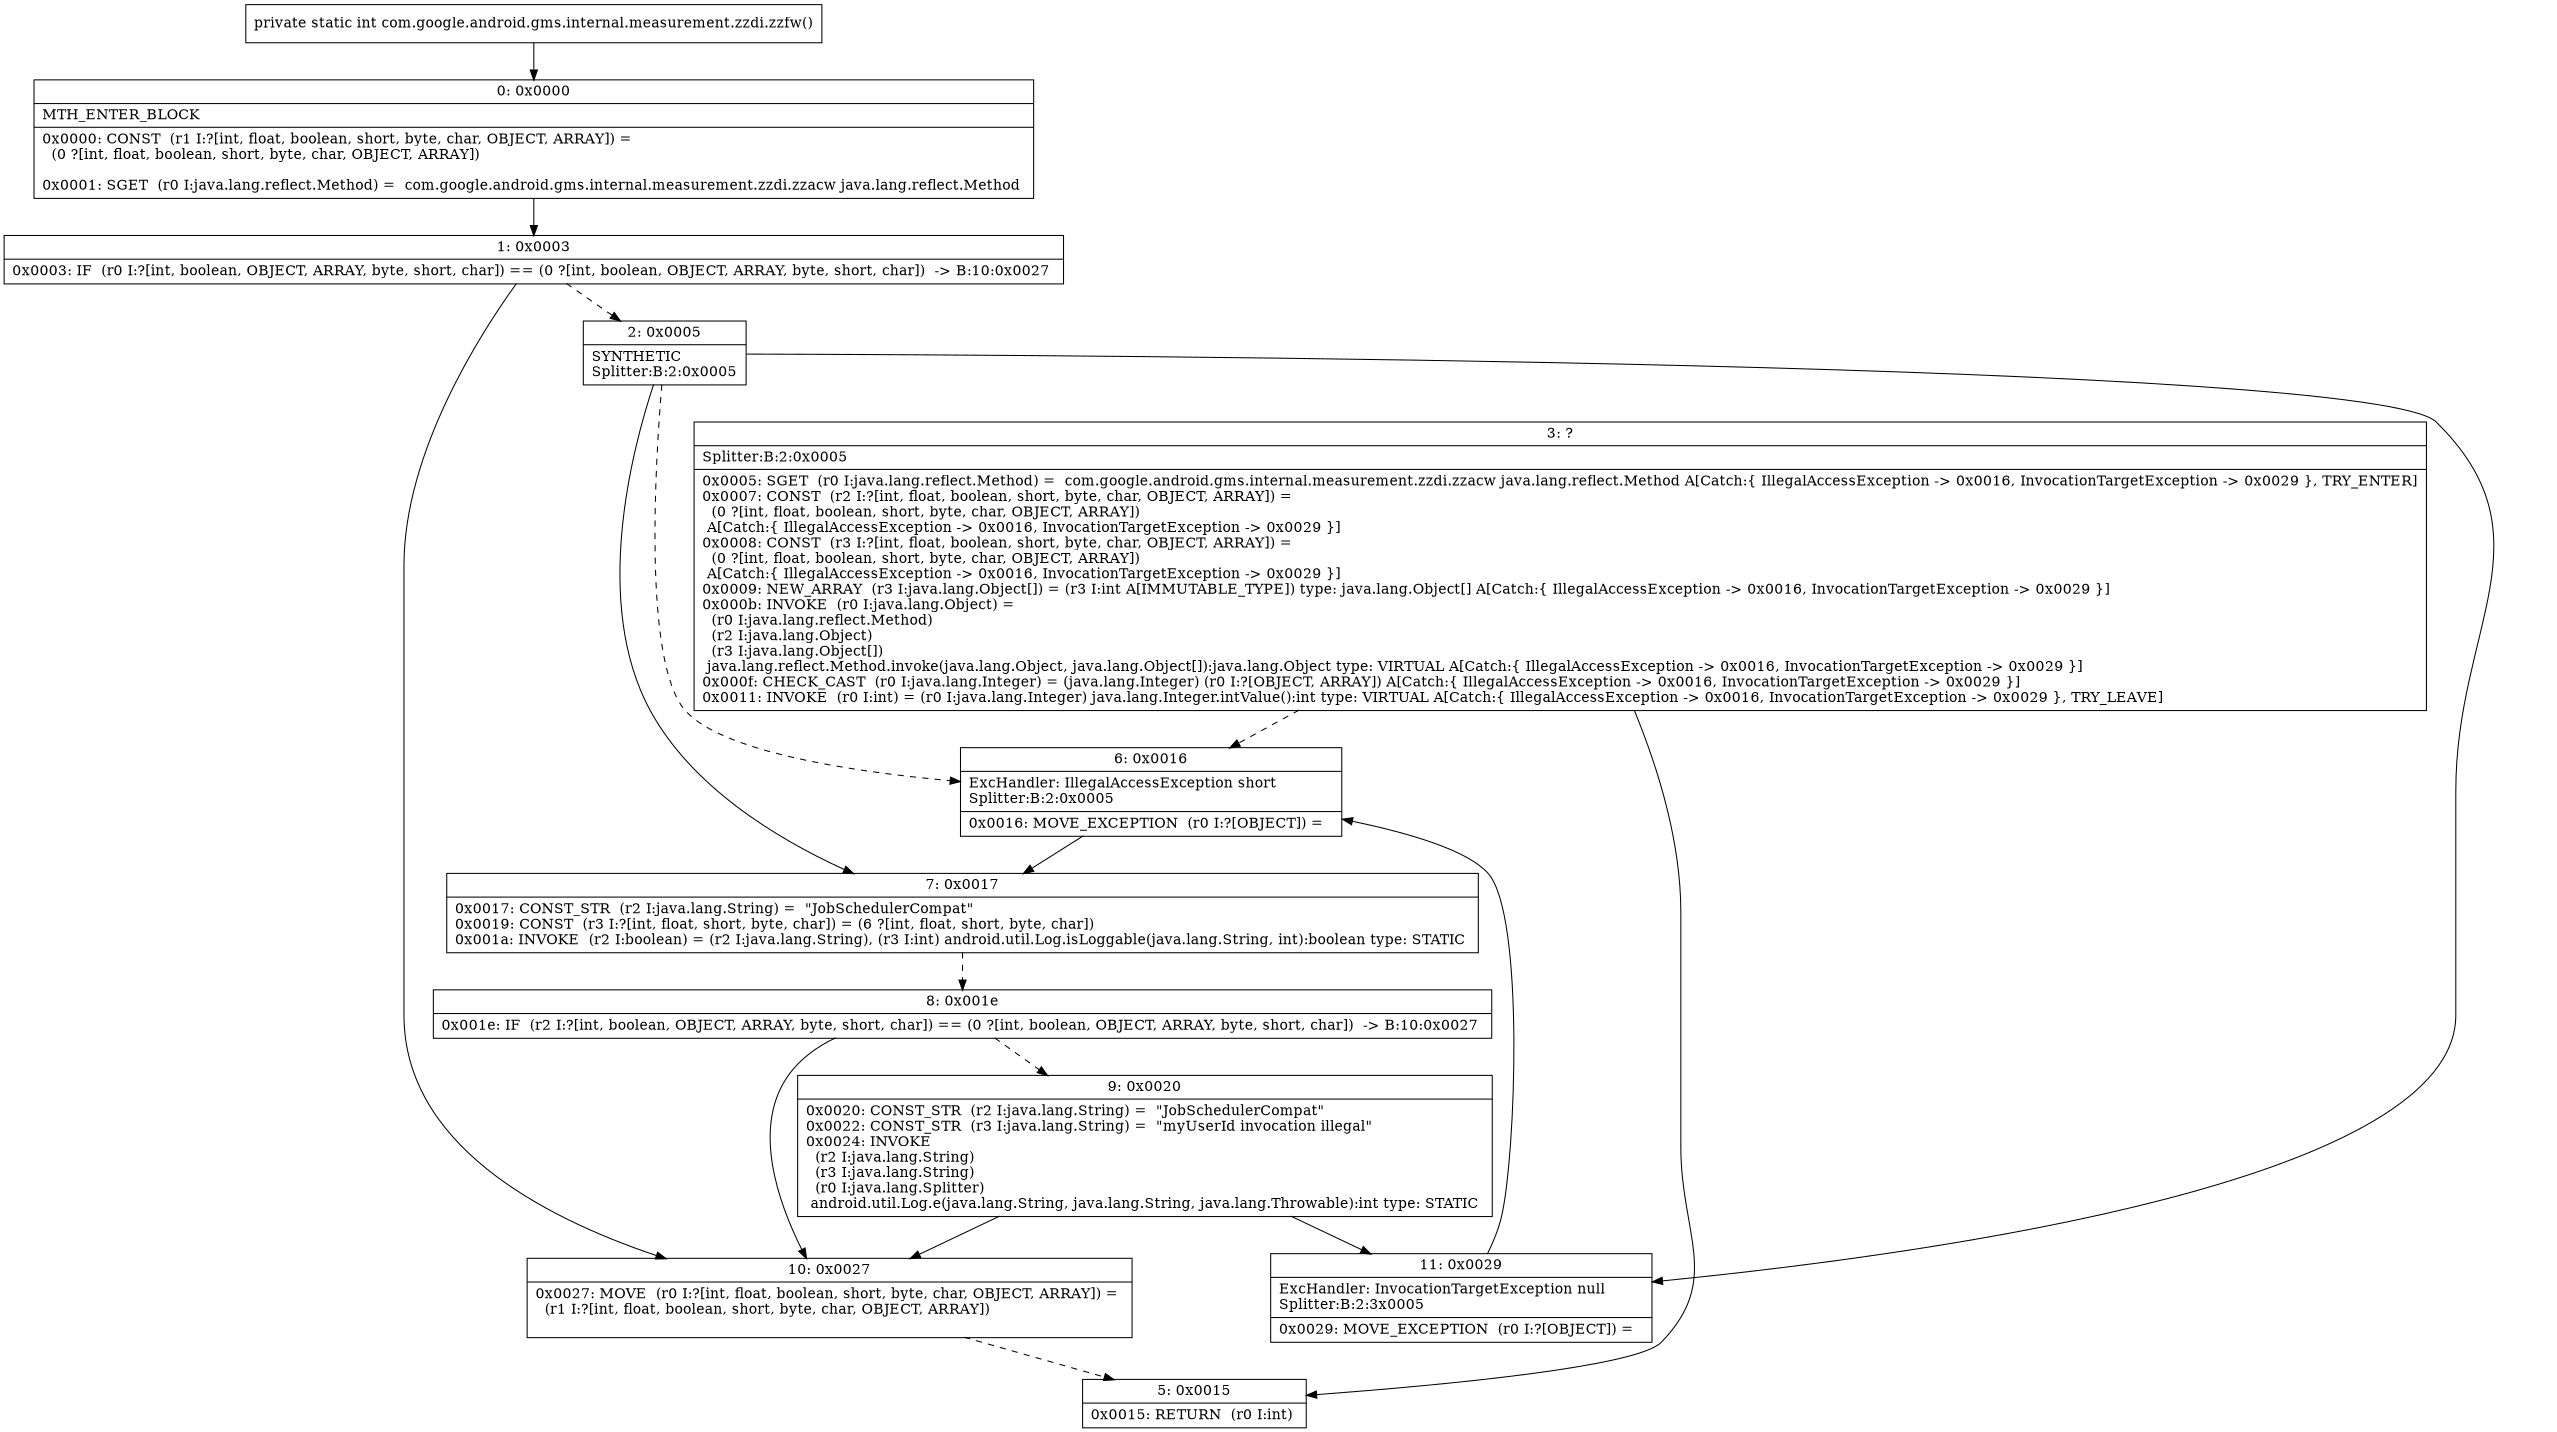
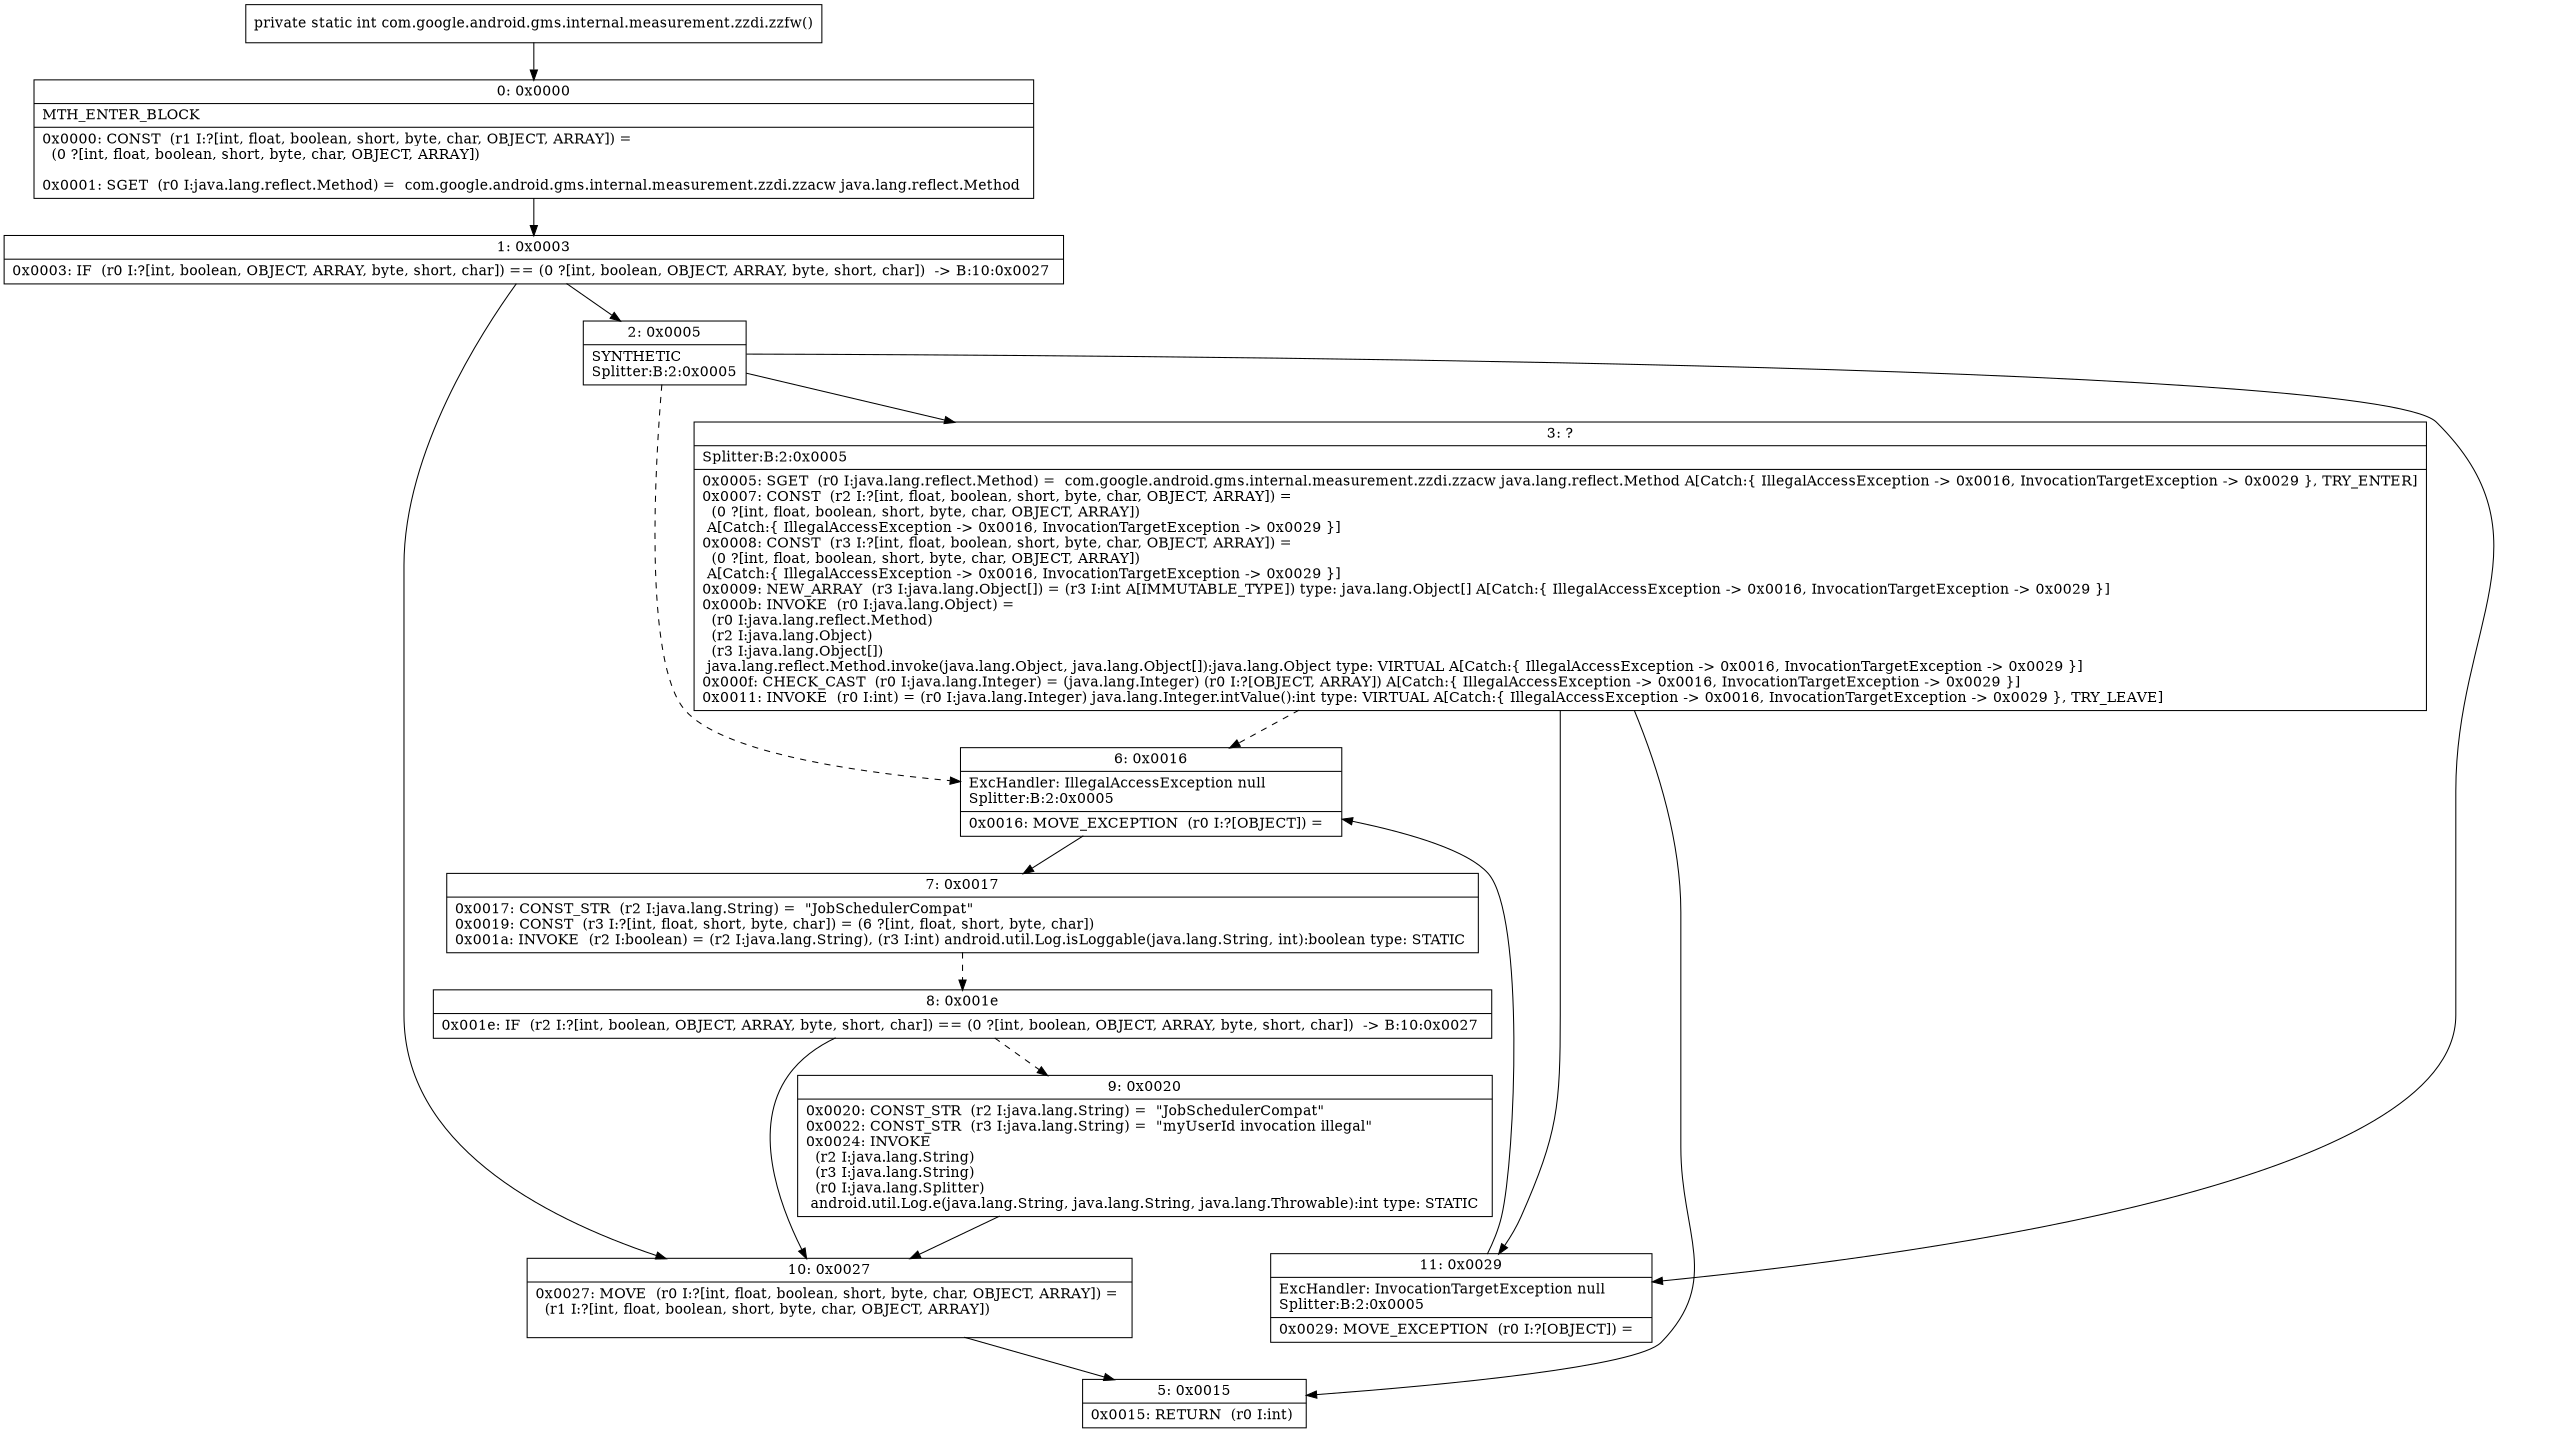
(589, 299) -> (589, 299)
(635, 674) -> (845, 397)
(1123, 783) -> (1118, 783)
(1326, 1233) -> (1560, 983)
(1352, 1305) -> (1352, 1305)
(1034, 1357) -> (1034, 1357)
